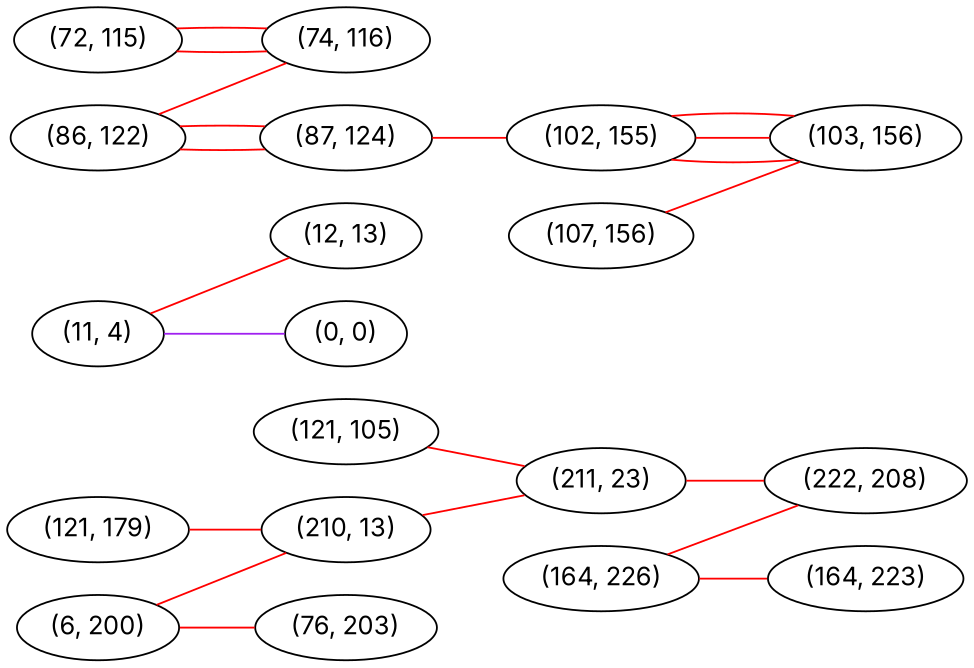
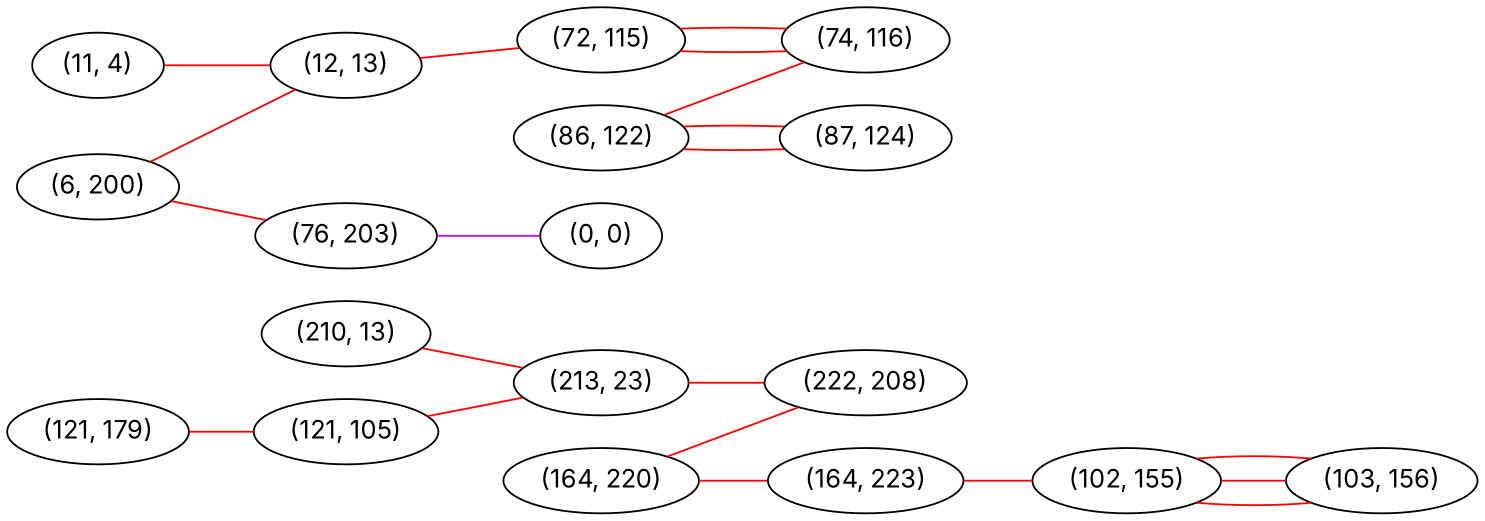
none -> (470, 53)
(469, 138) -> (998, 481)
(601, 236) -> none
(224, 334) -> (488, 236)
(601, 481) -> (601, 383)
(225, 530) -> (222, 432)
(221, 579) -> (223, 126)
(601, 579) -> (601, 481)
